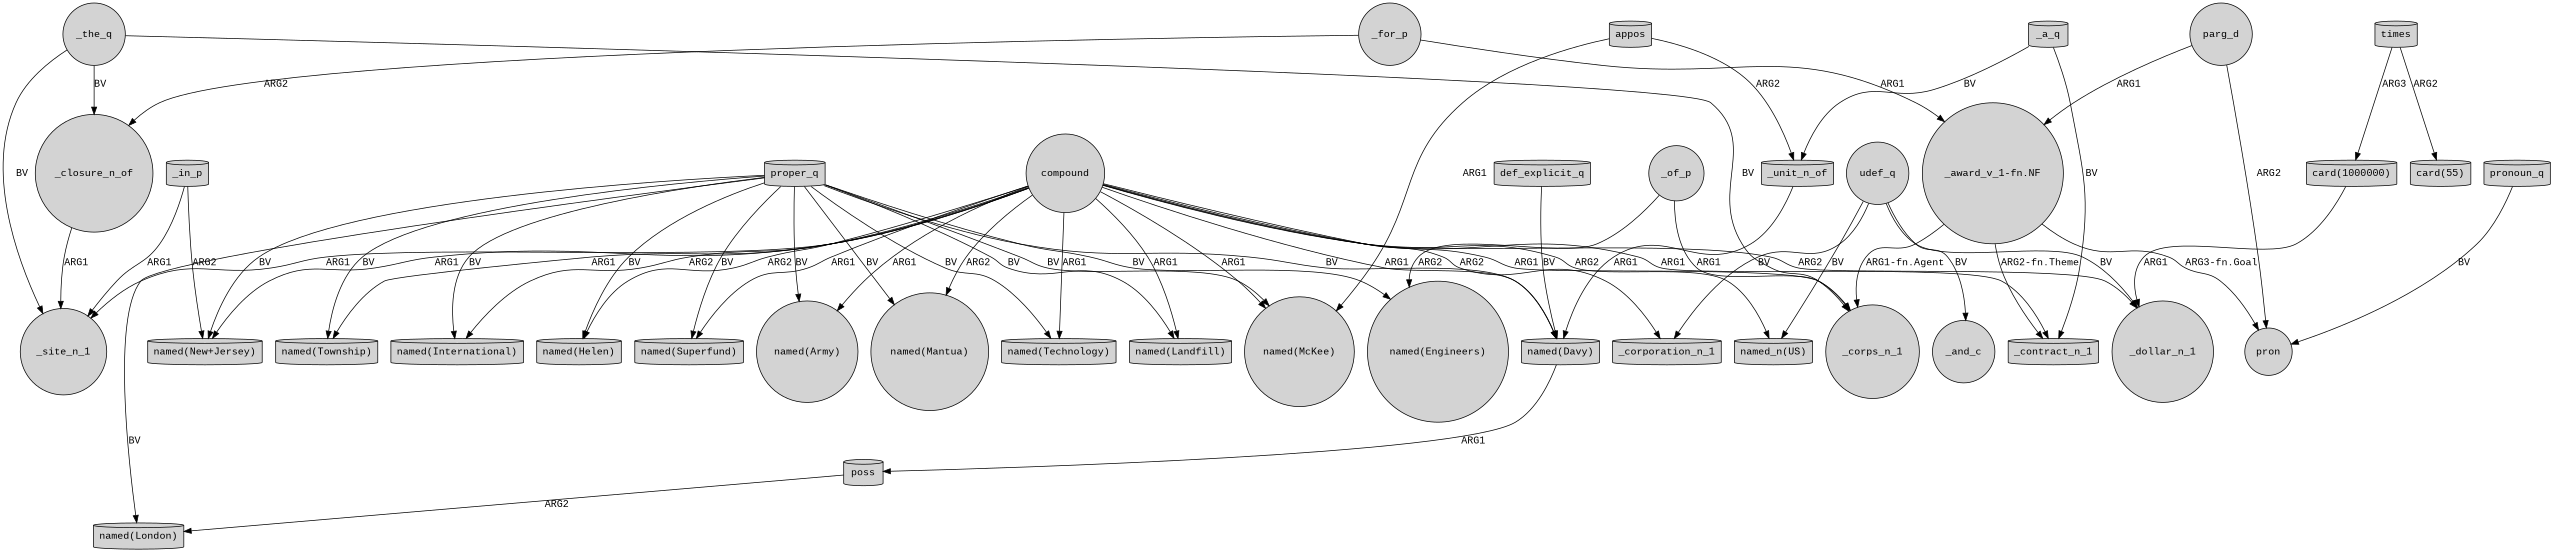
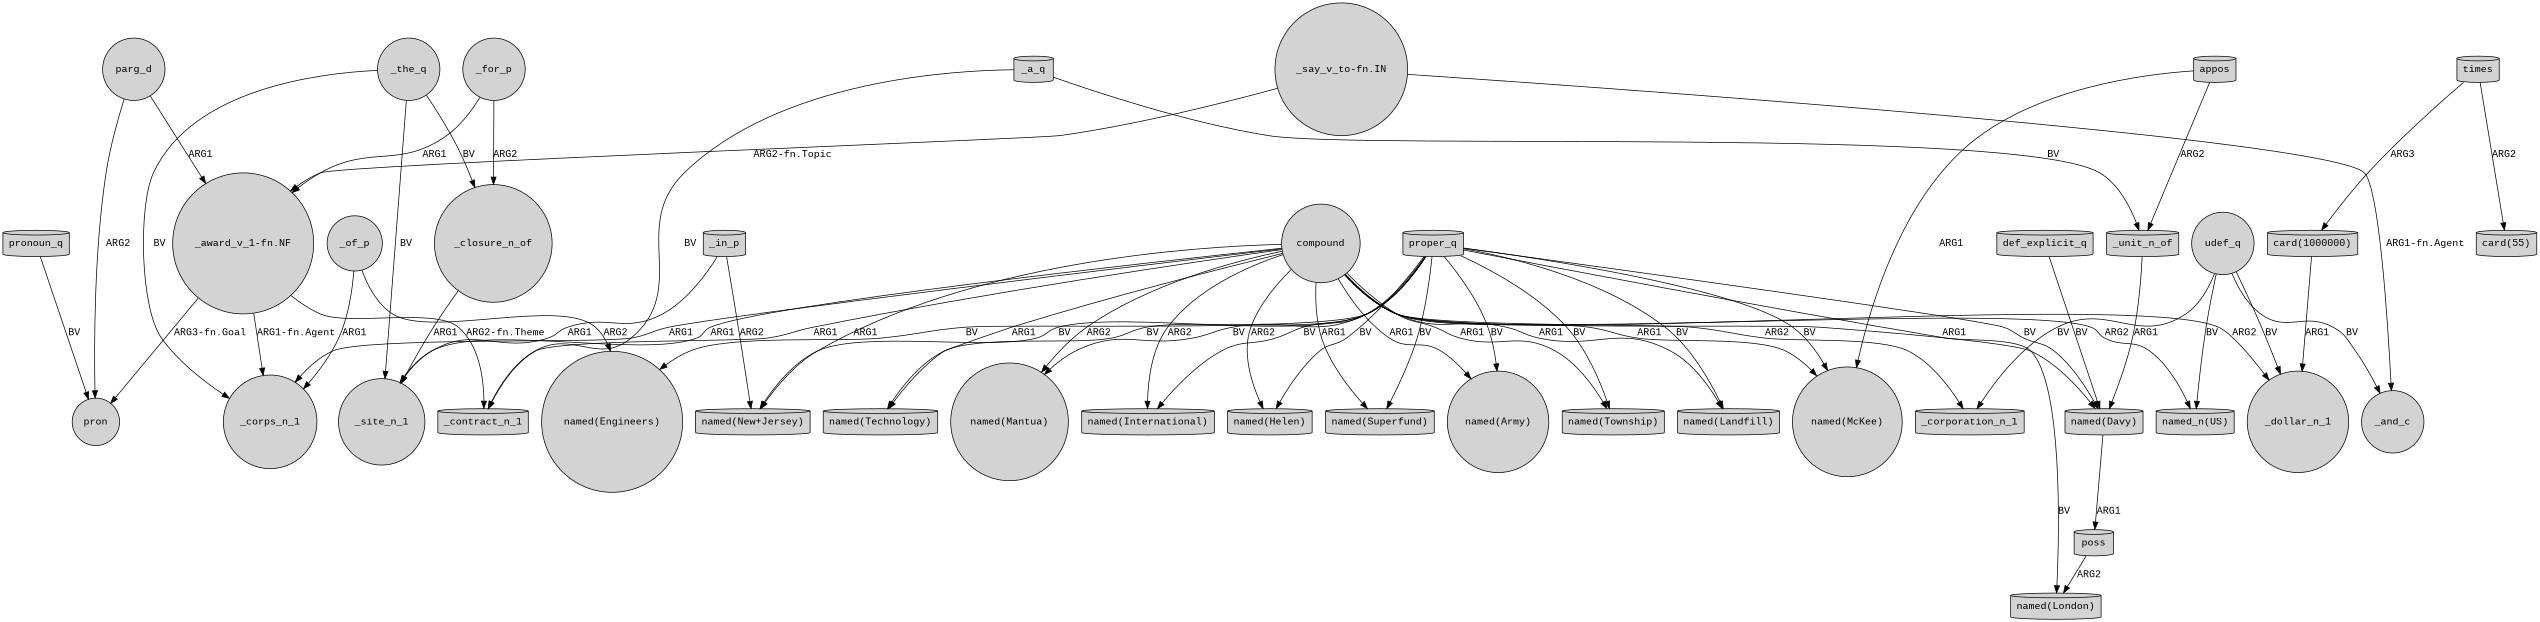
none -> (1341, 69)
